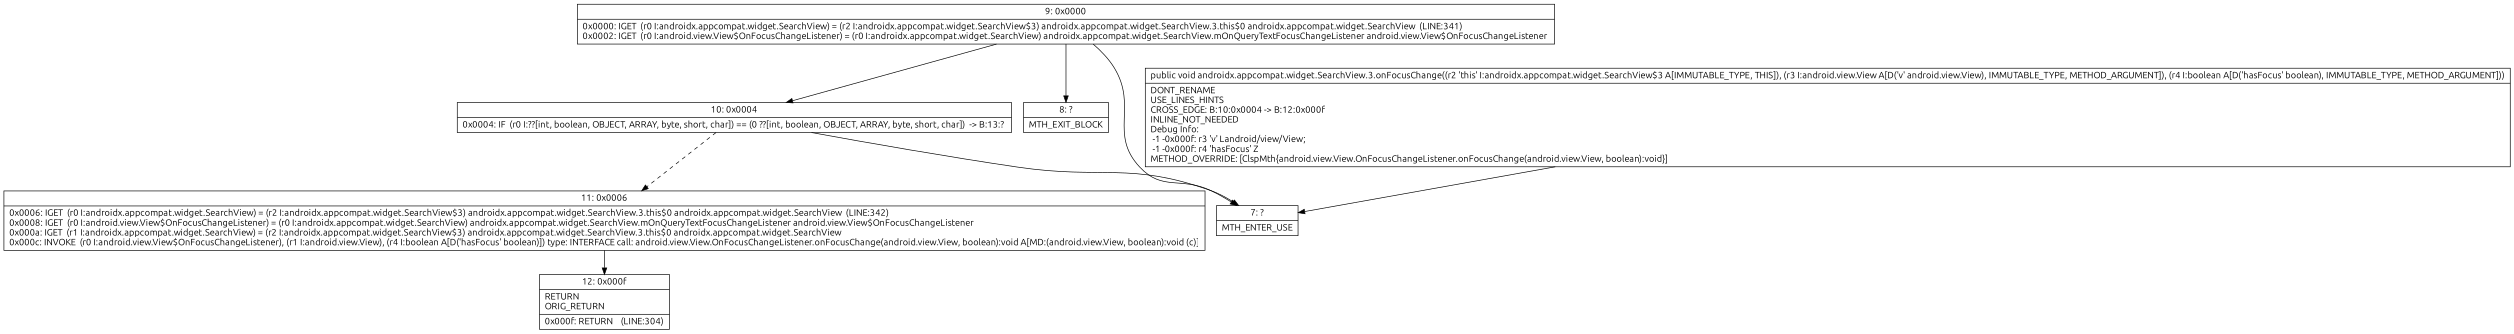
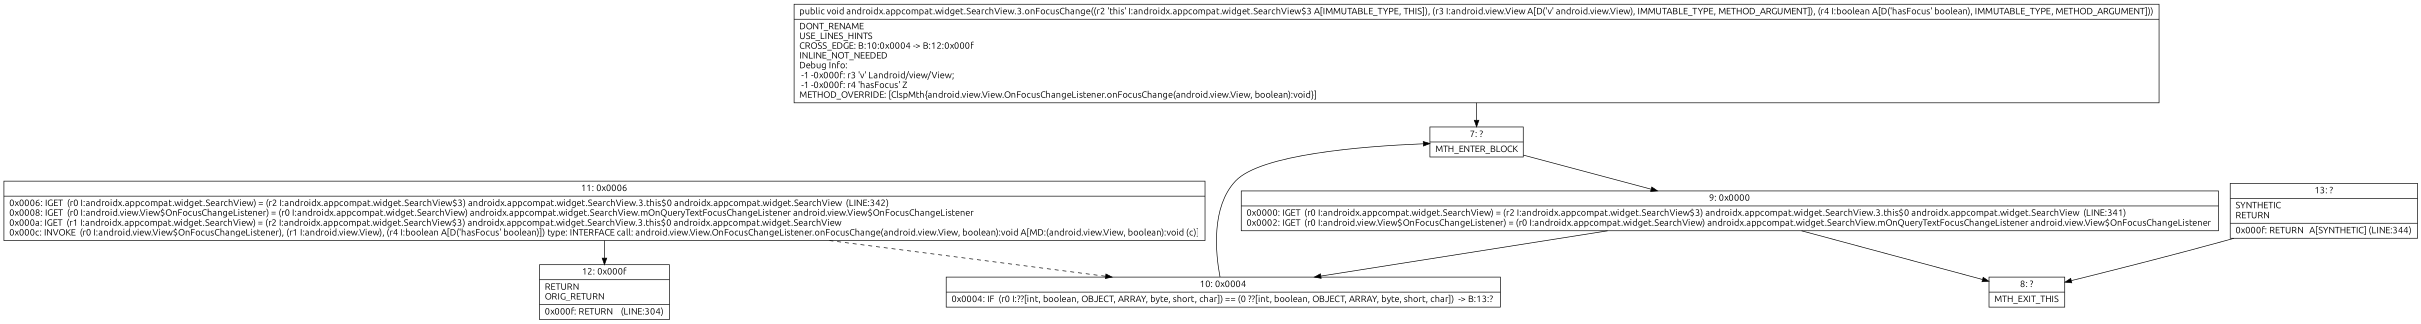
(1066, 125) -> (2027, 299)
(1130, 152) -> (1587, 172)
(681, 160) -> (968, 258)
none -> (2324, 211)
(1257, 228) -> (1477, 149)
